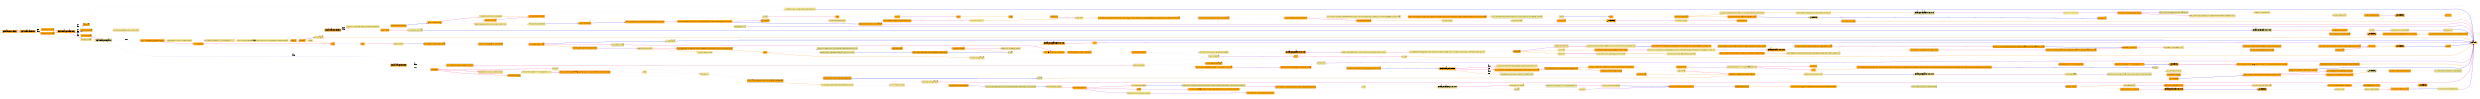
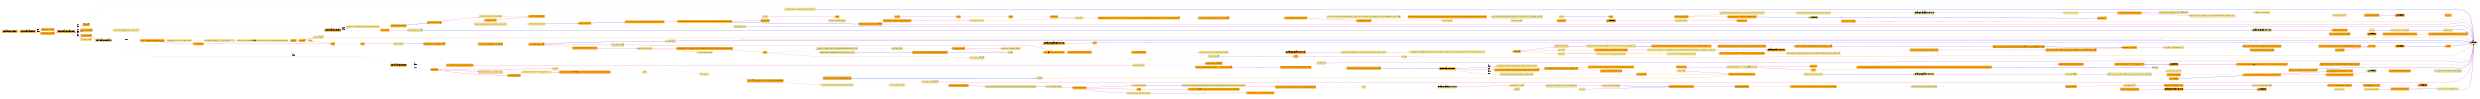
(897, 48) -> (897, 48)
